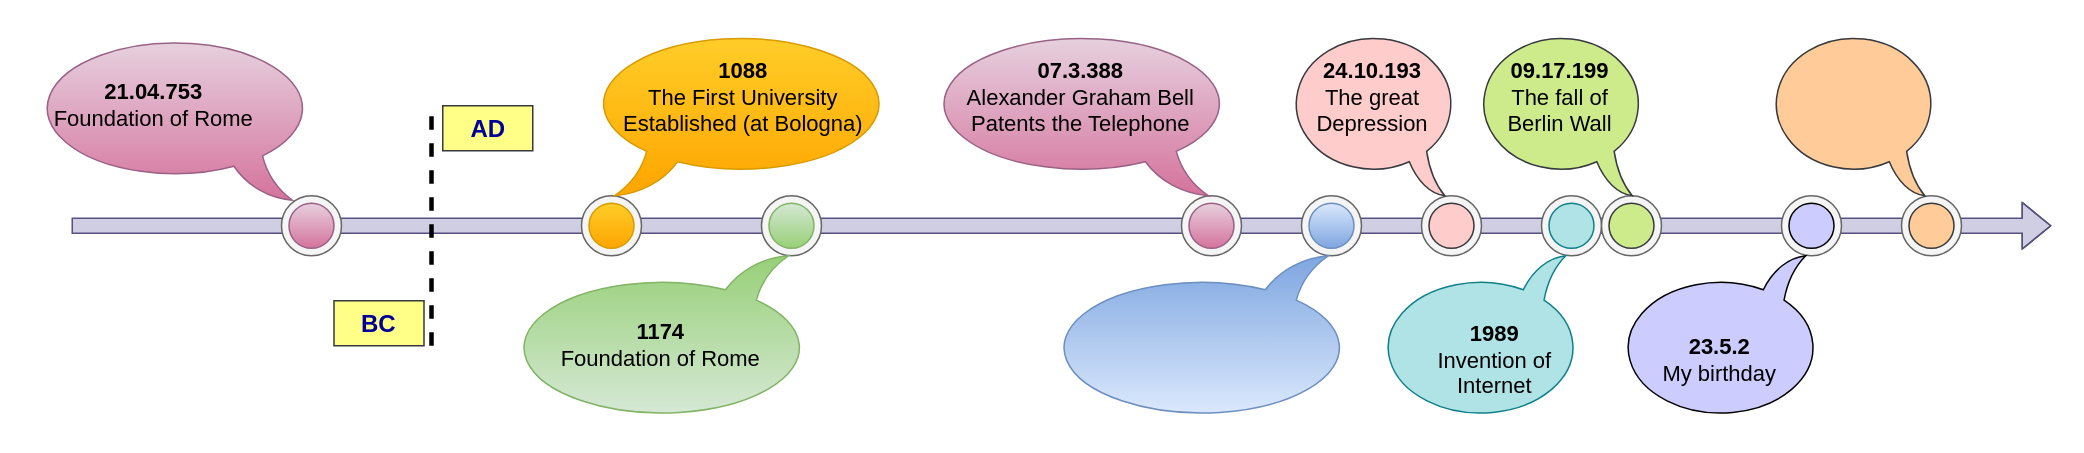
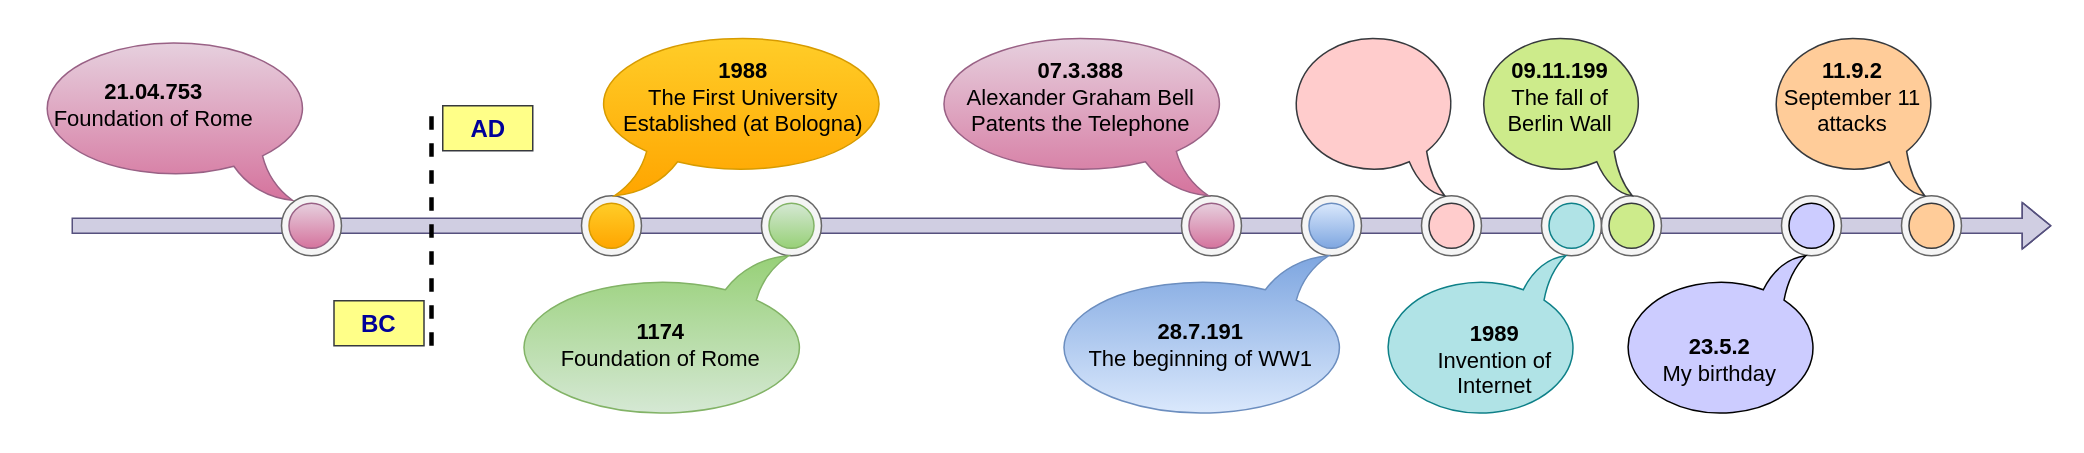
(743, 98) -> (743, 98)
(1373, 98) -> none
(1560, 98) -> (1560, 98)
none -> (1853, 98)
none -> (1200, 346)
